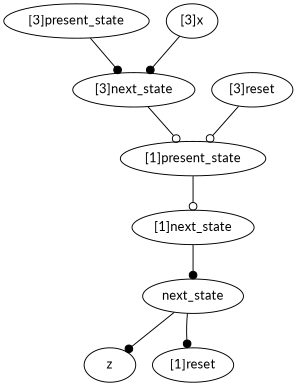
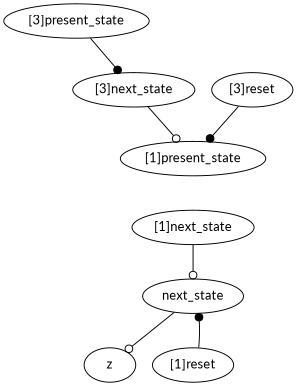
(192, 21) -> none
(226, 121) -> (226, 121)
(193, 189) -> none
(193, 258) -> (193, 258)
(187, 327) -> (199, 334)
(153, 329) -> (153, 329)
